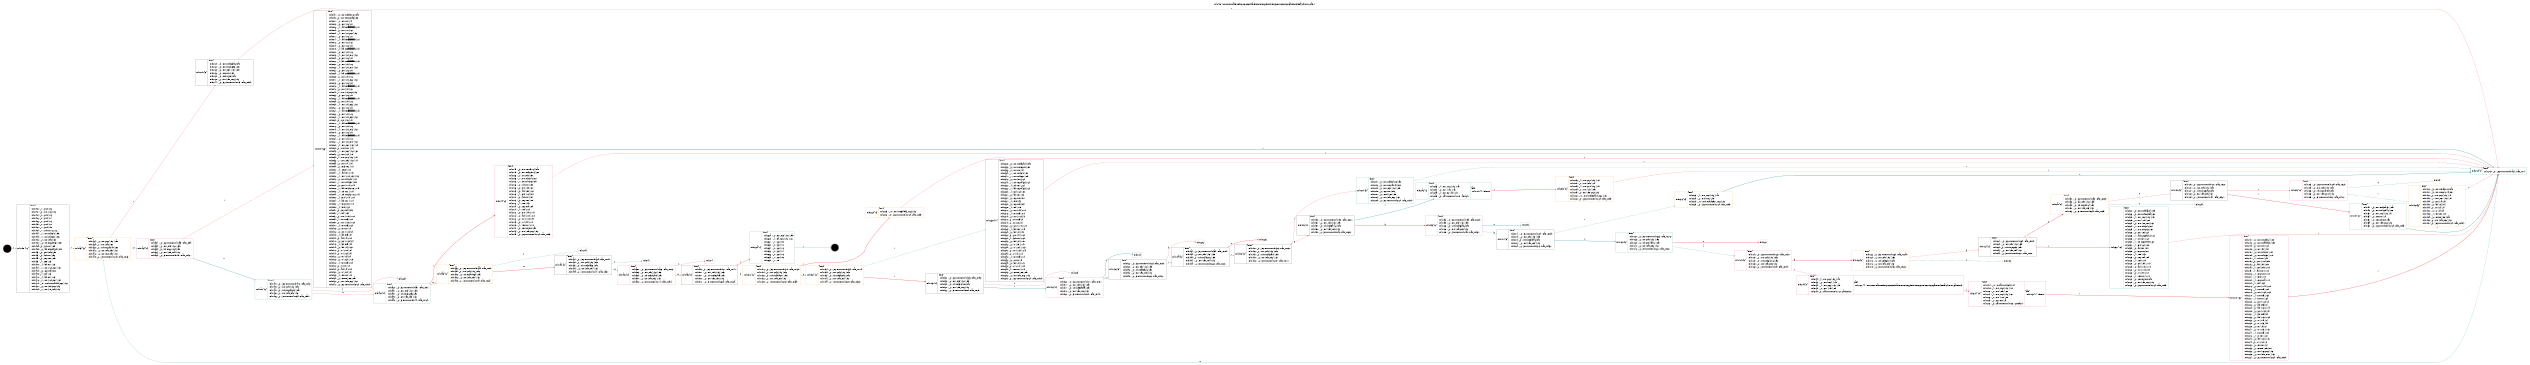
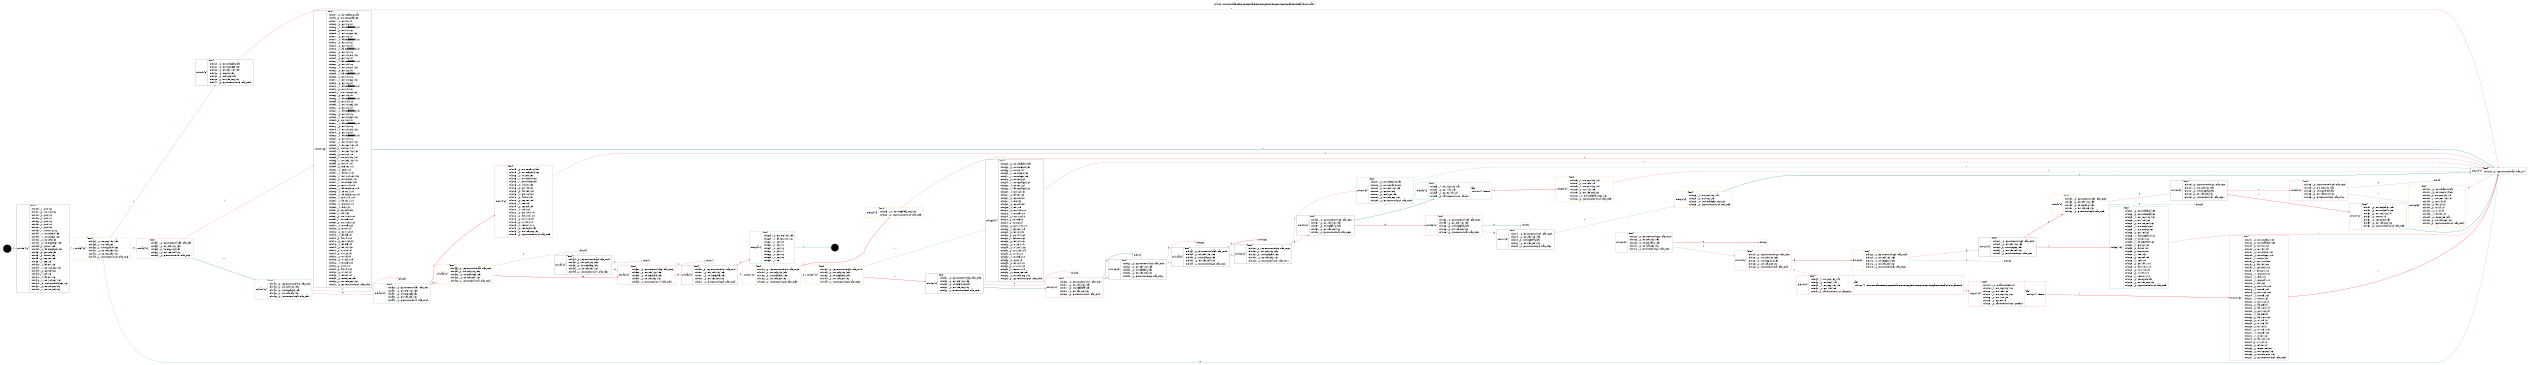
(1584, 241) -> none
(523, 270) -> (555, 278)
